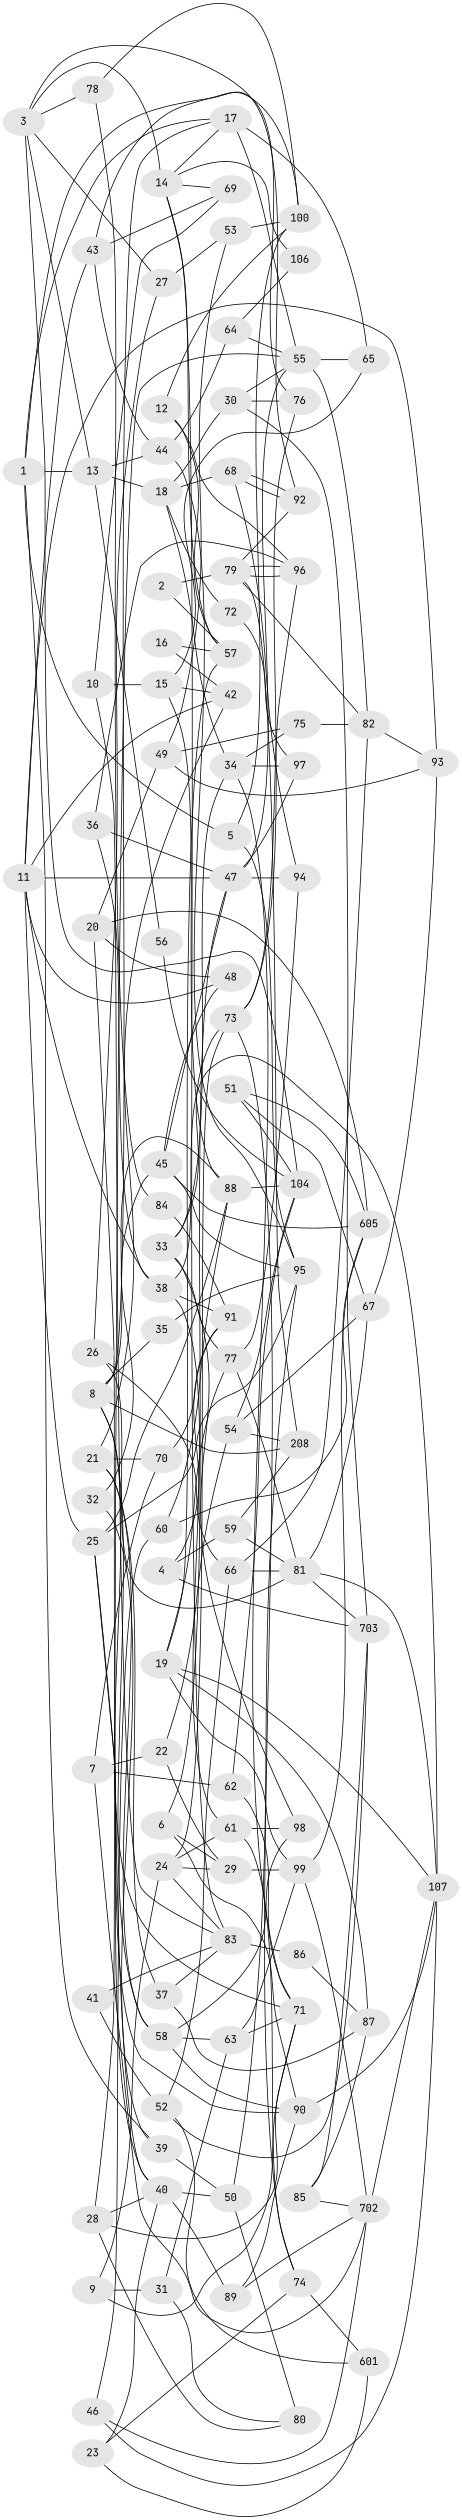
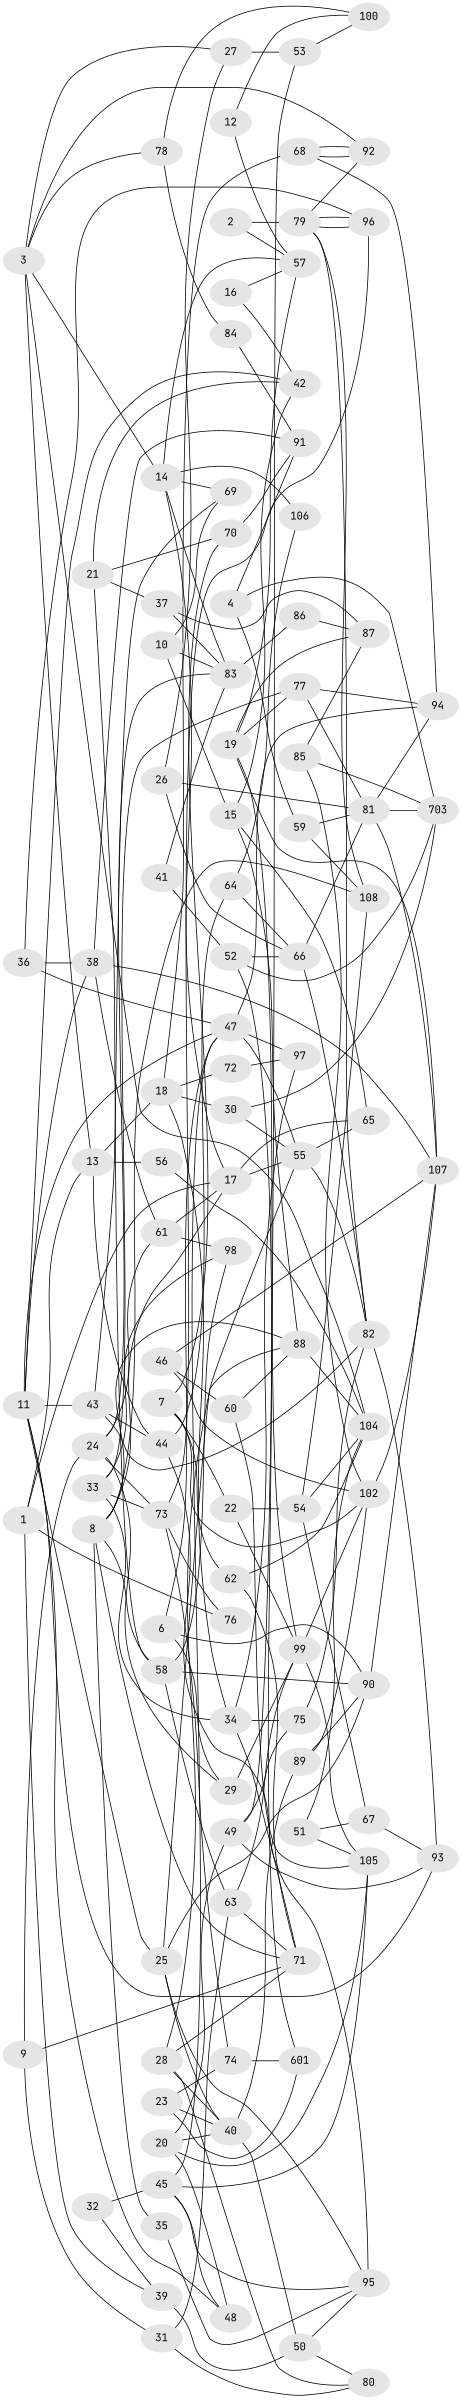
(172, 111) -> (226, 1449)
(265, 345) -> (265, 922)
(265, 401) -> none
(217, 501) -> none
(231, 837) -> none
(369, 1224) -> (369, 1861)
(349, 1443) -> (403, 758)
(300, 1444) -> (369, 899)
(193, 1821) -> (275, 1599)
(272, 2054) -> (196, 1207)
(369, 2209) -> (369, 1494)
